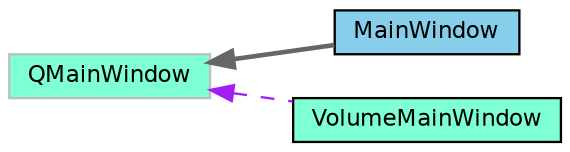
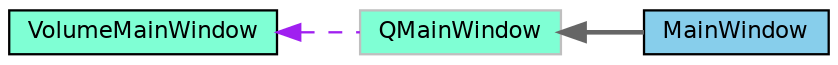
(263, 97) -> (330, 32)
